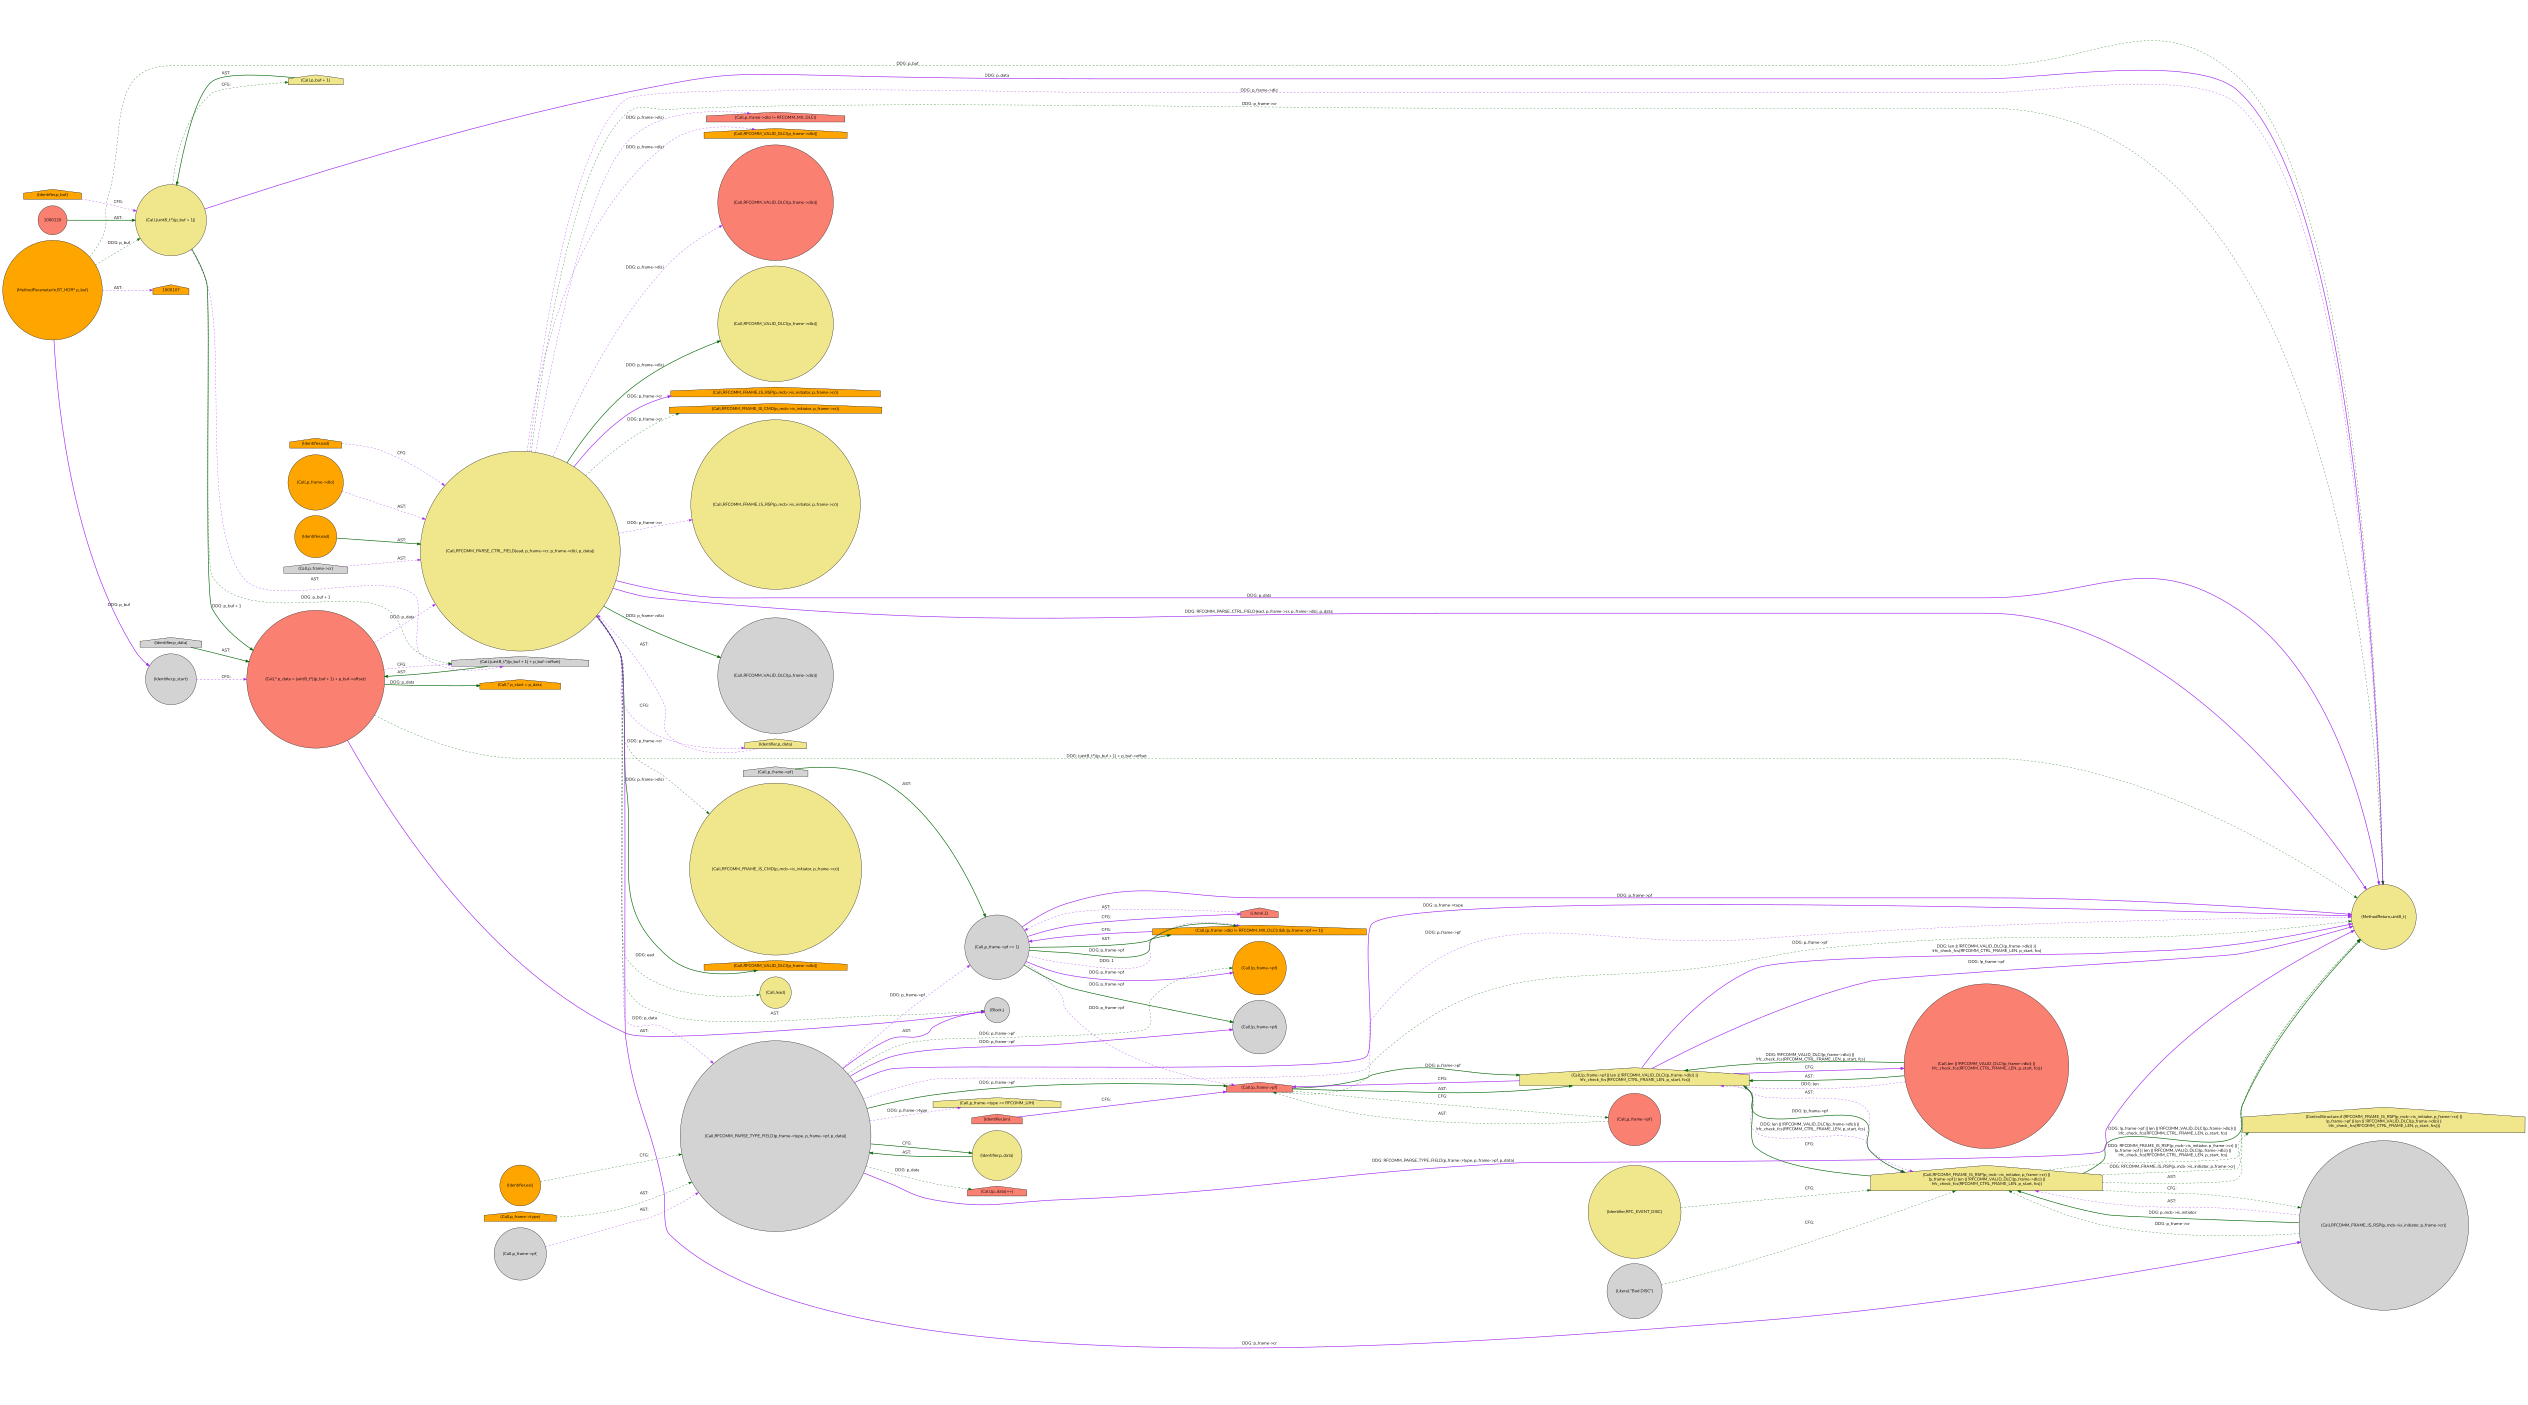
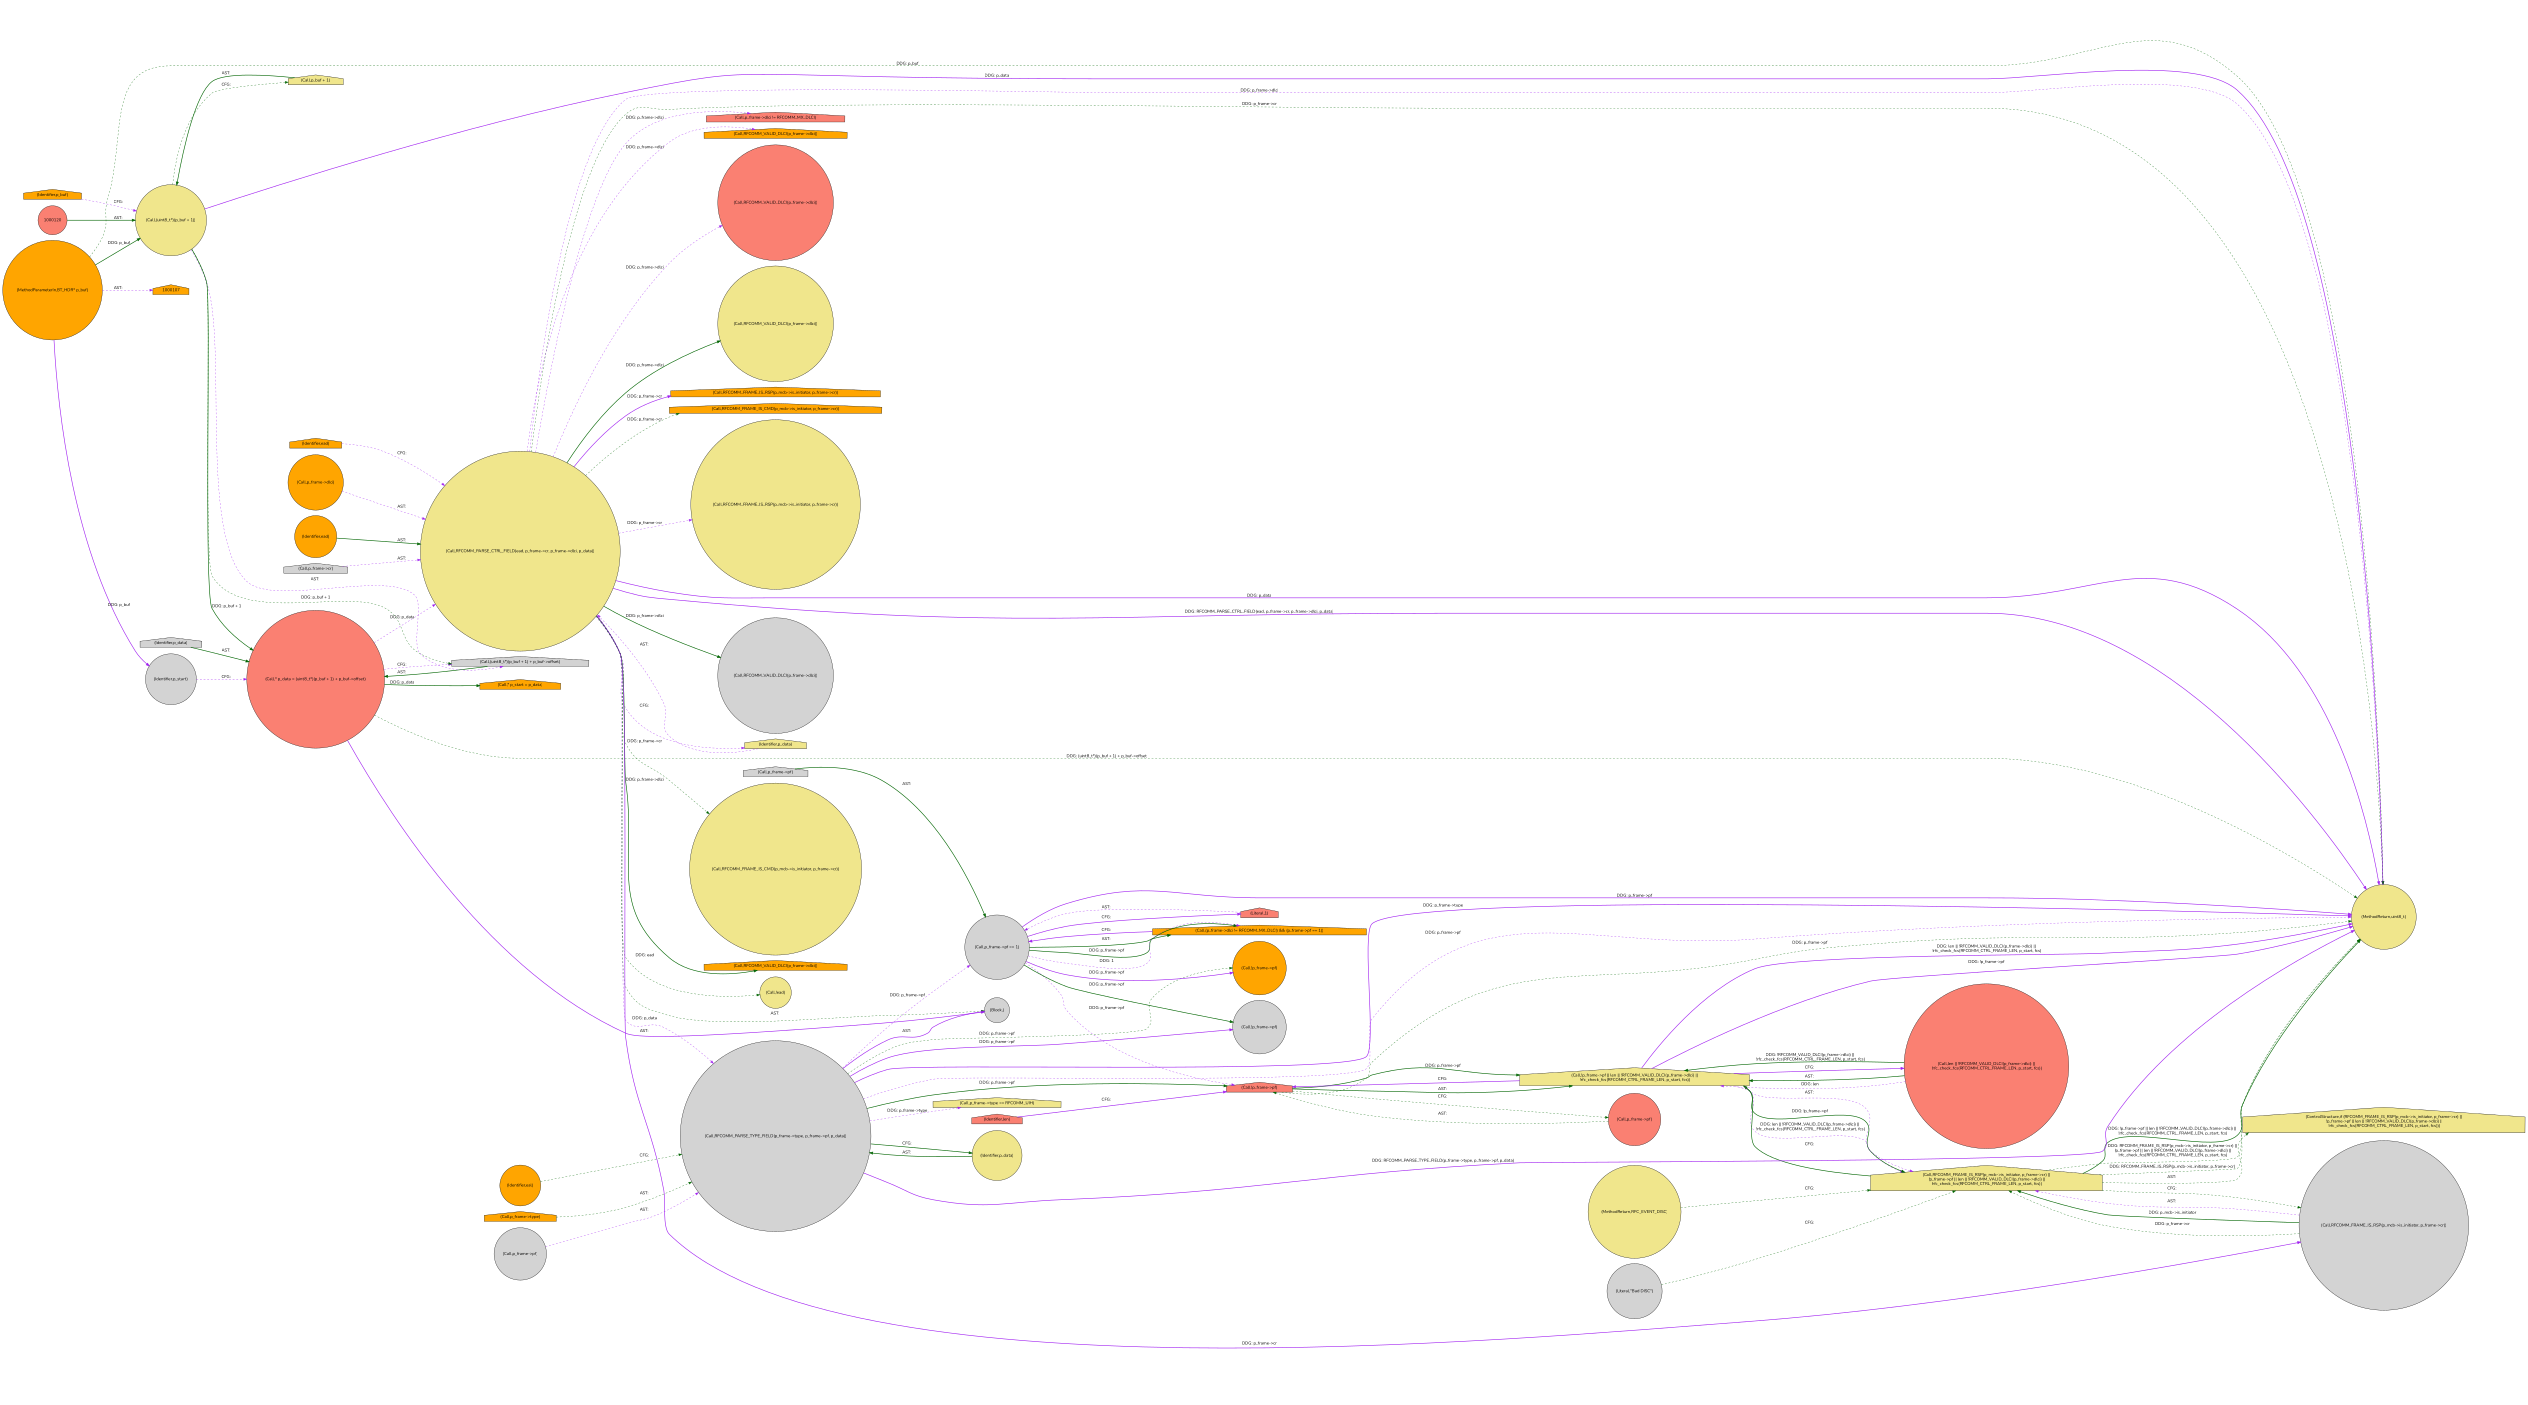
(116, 252) -> (116, 252)
(997, 1192) -> none
(1635, 1212) -> (1635, 1212)
